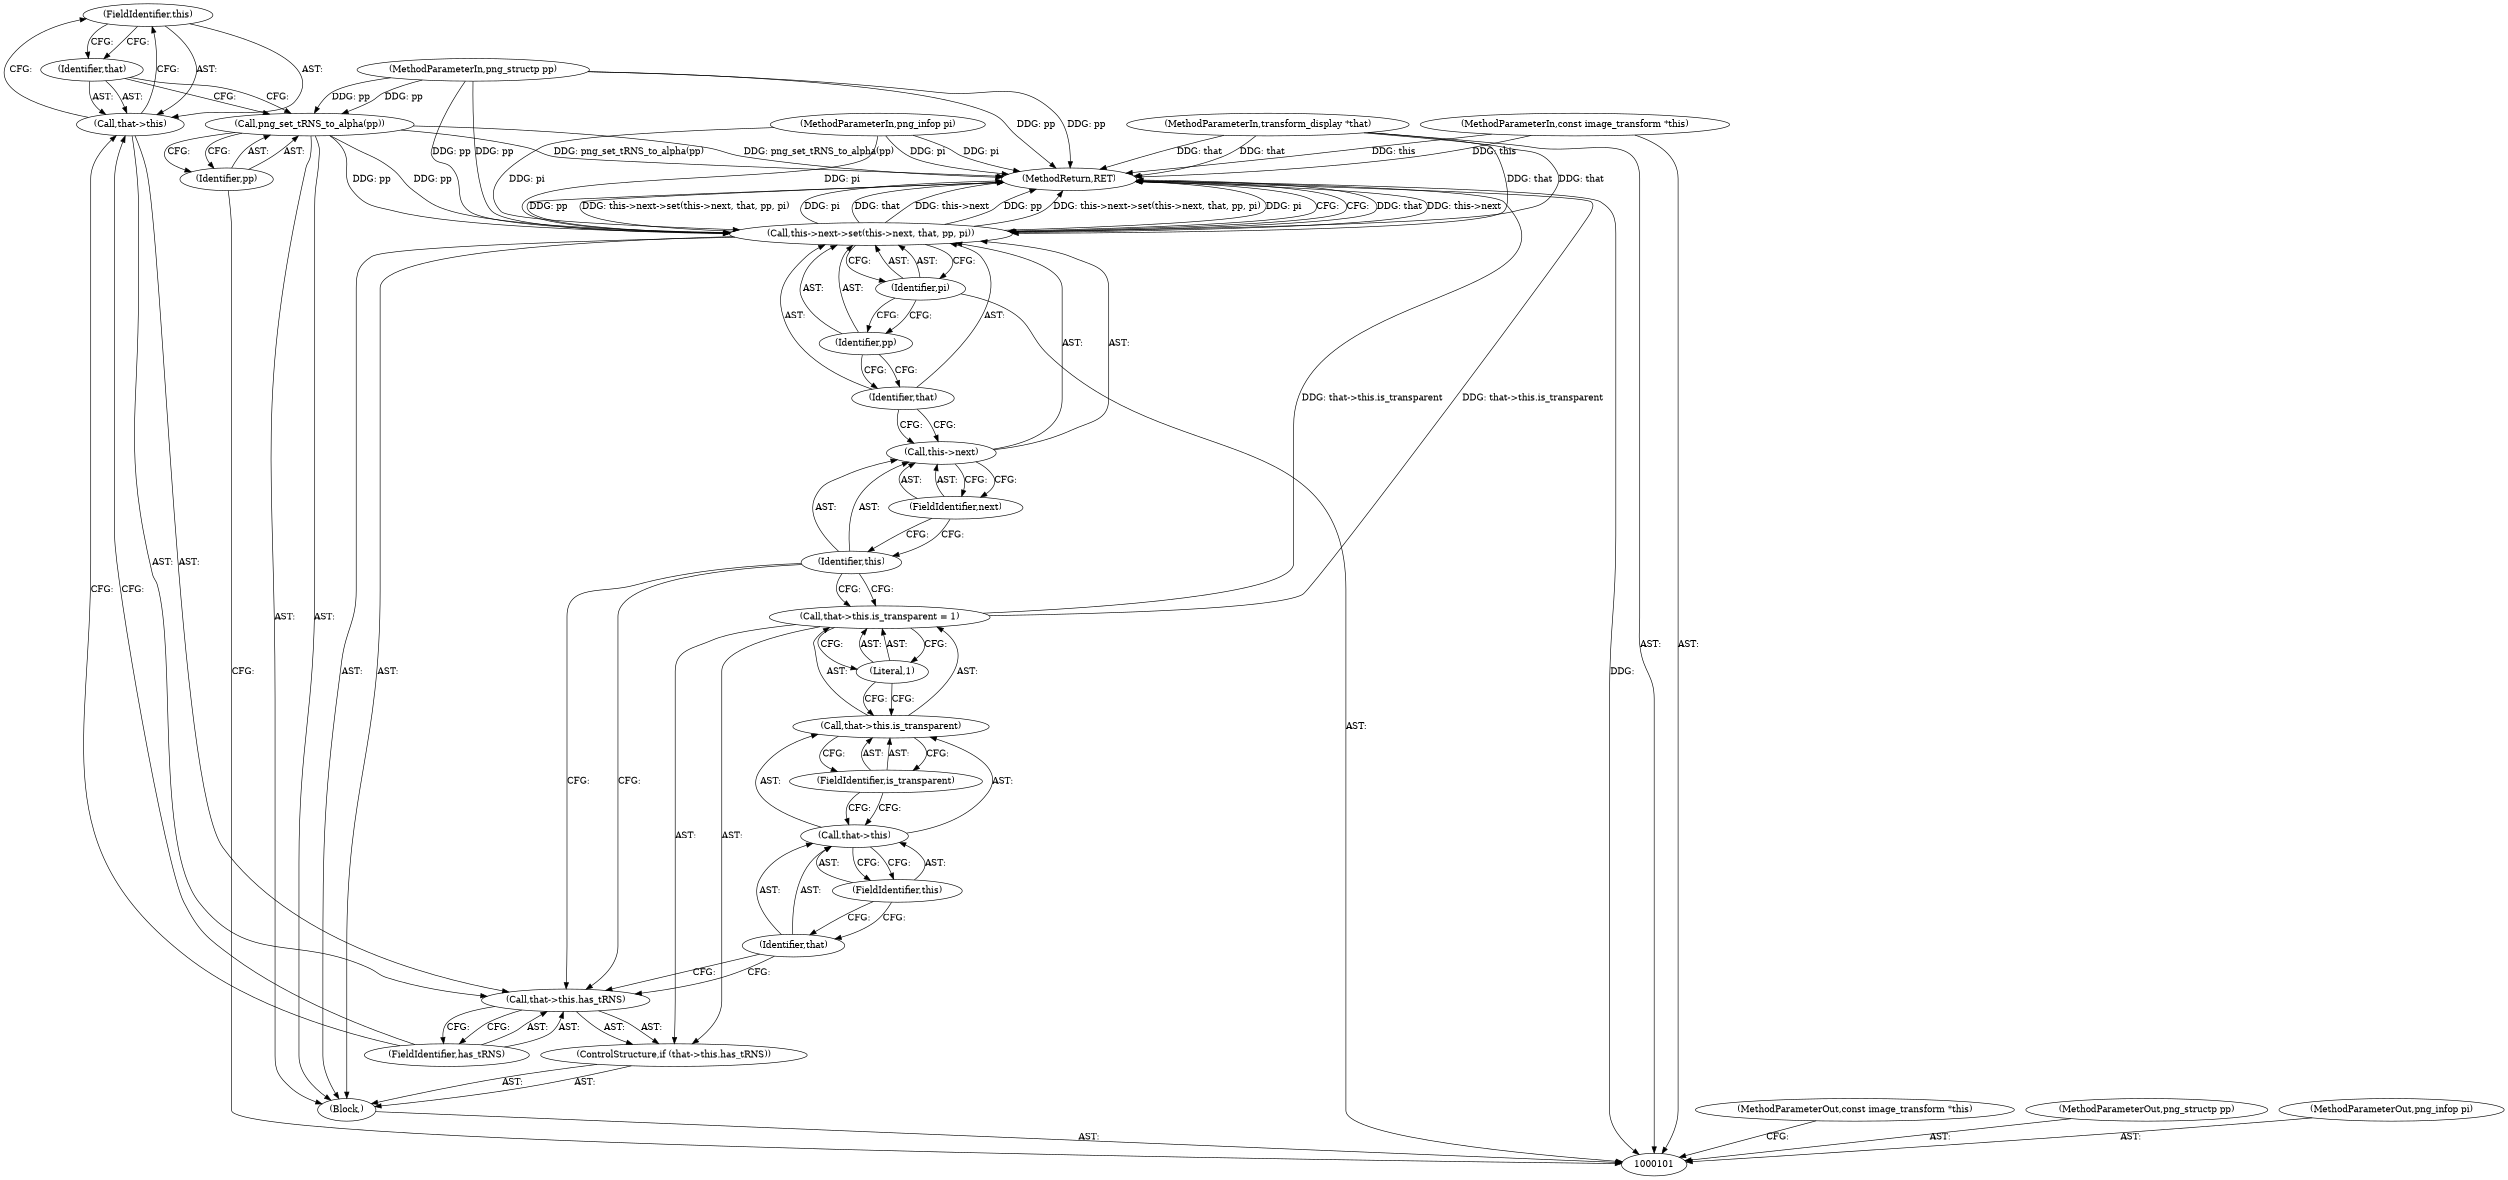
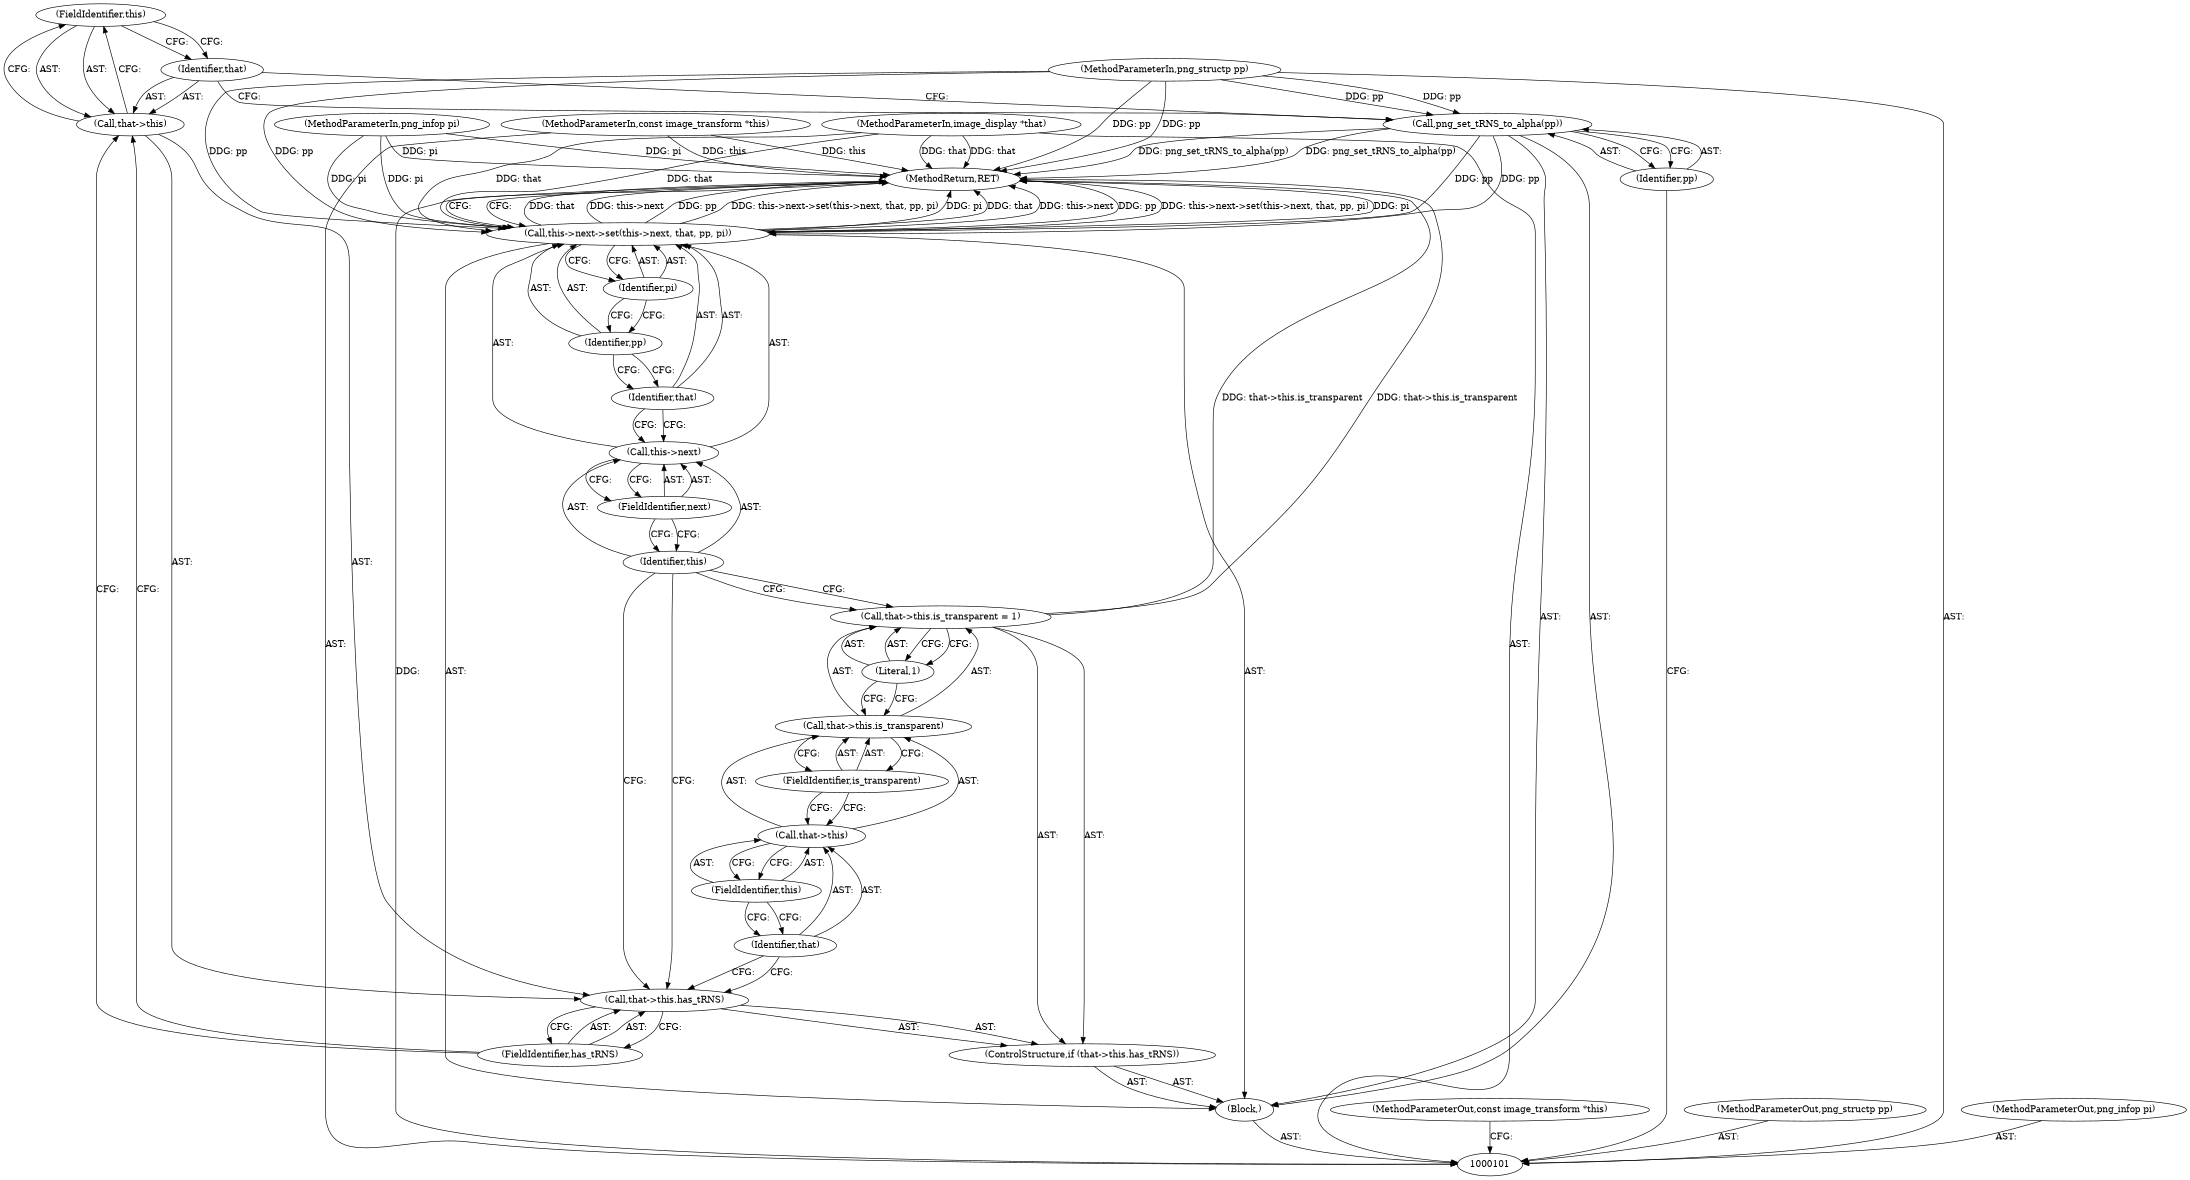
(1268, 125) -> (951, 125)
(1346, 732) -> (1944, 494)
